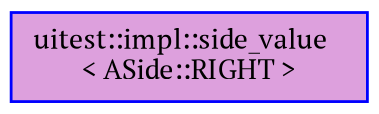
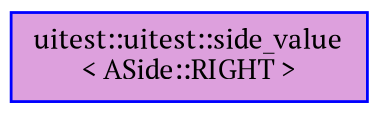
(189, 57) -> (189, 57)
